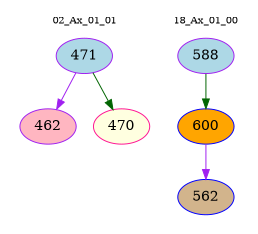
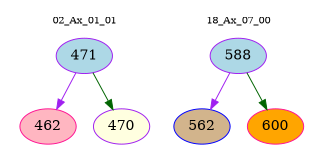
(206, 21) -> (239, 21)
(48, 126) -> (48, 126)
(122, 126) -> (122, 126)
(206, 126) -> (276, 126)
(206, 157) -> (223, 87)
